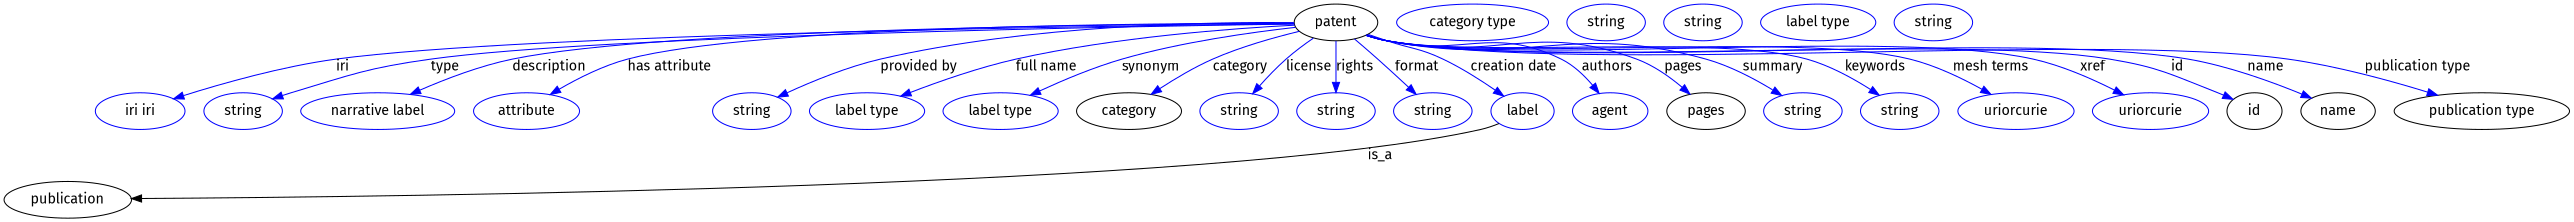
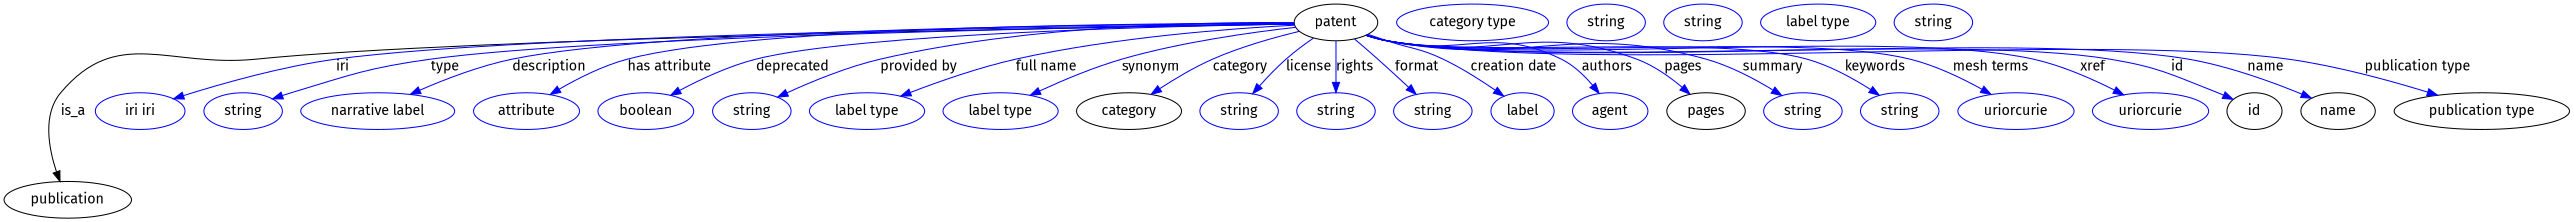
none -> (646, 111)
(822, 185) -> (331, 53)
